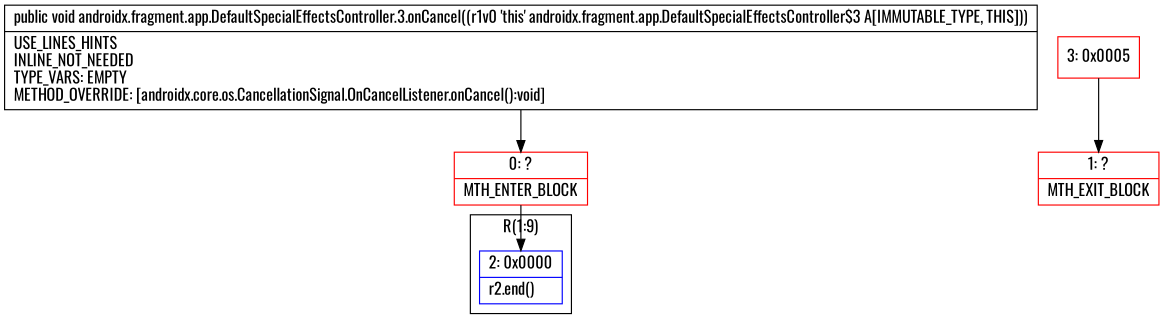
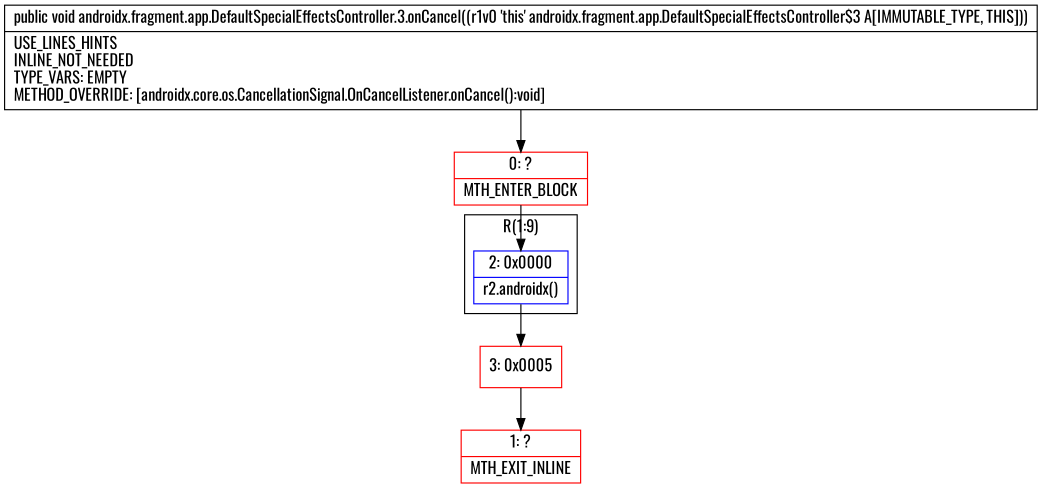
(1099, 191) -> (521, 469)
(512, 290) -> (521, 290)
none -> (521, 321)
